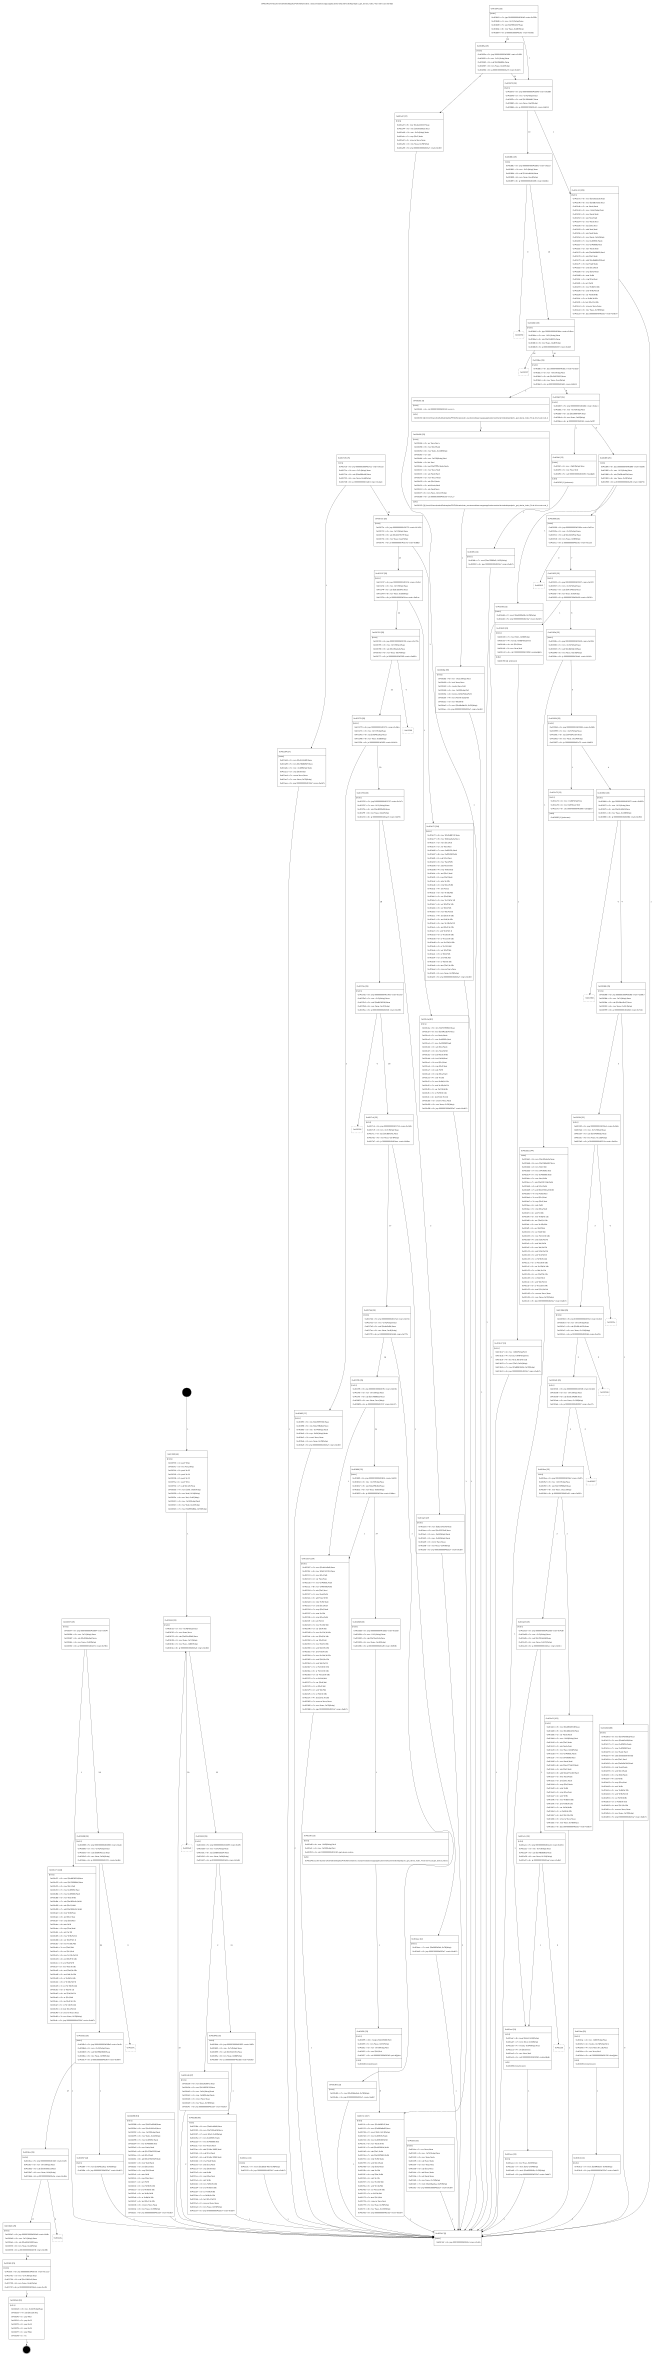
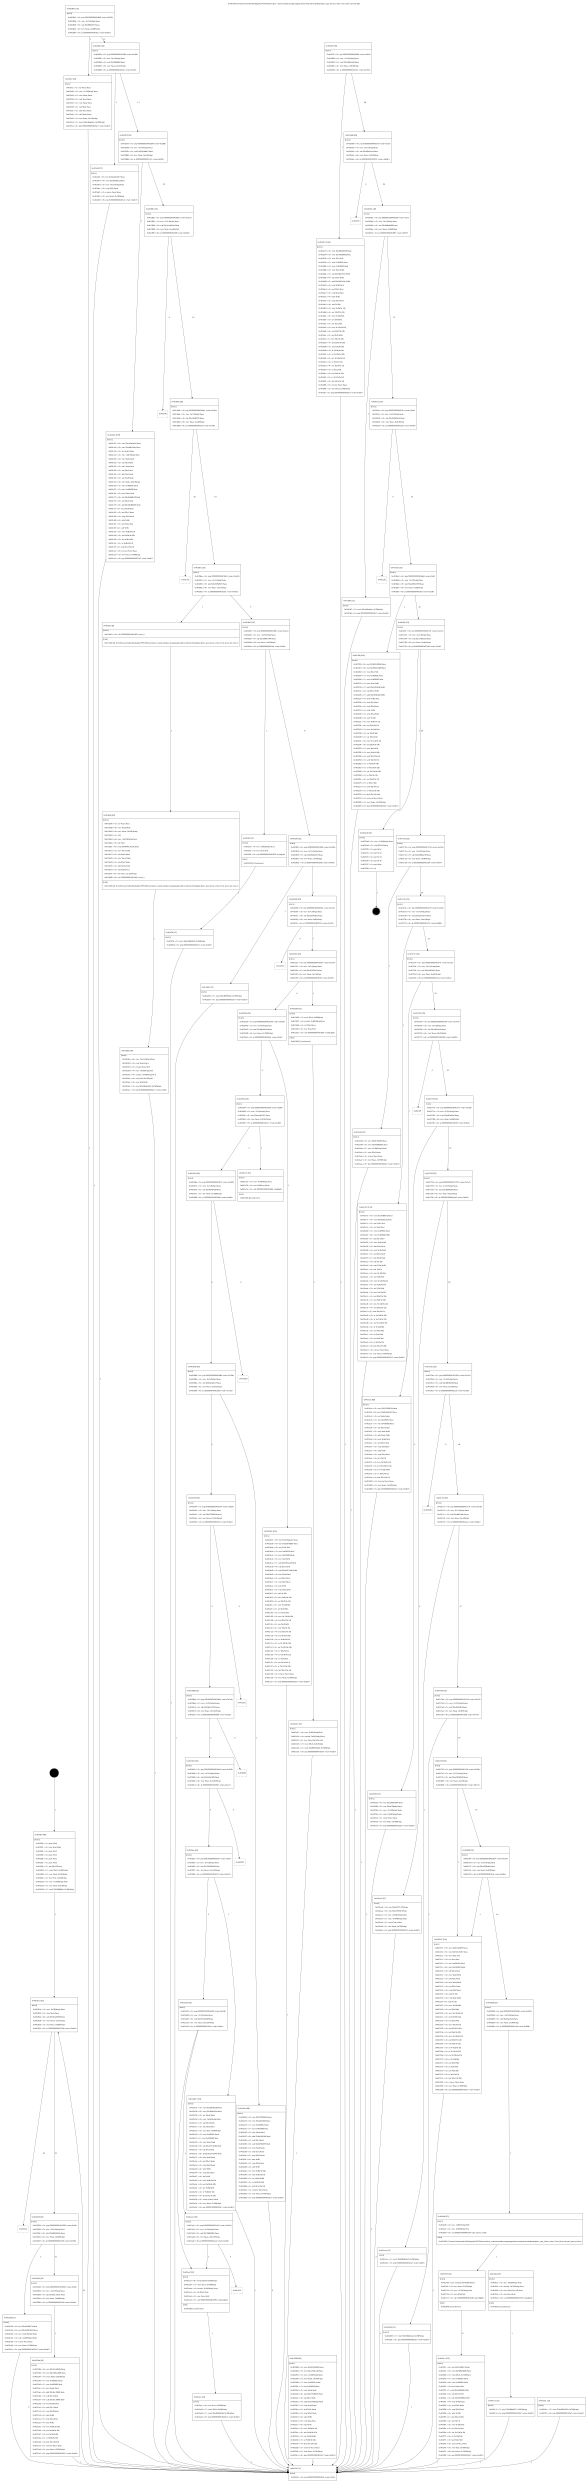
(527, 57) -> (89, 55)
none -> (376, 731)
none -> (421, 742)
(466, 1637) -> (365, 1991)
